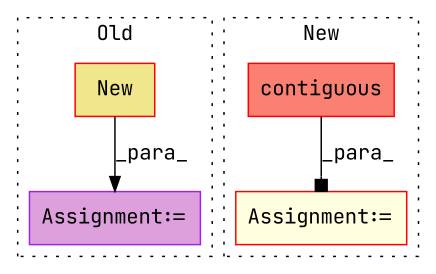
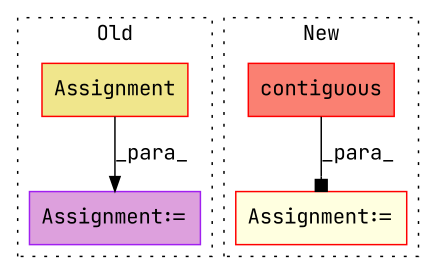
(115, 90) -> (115, 90)
